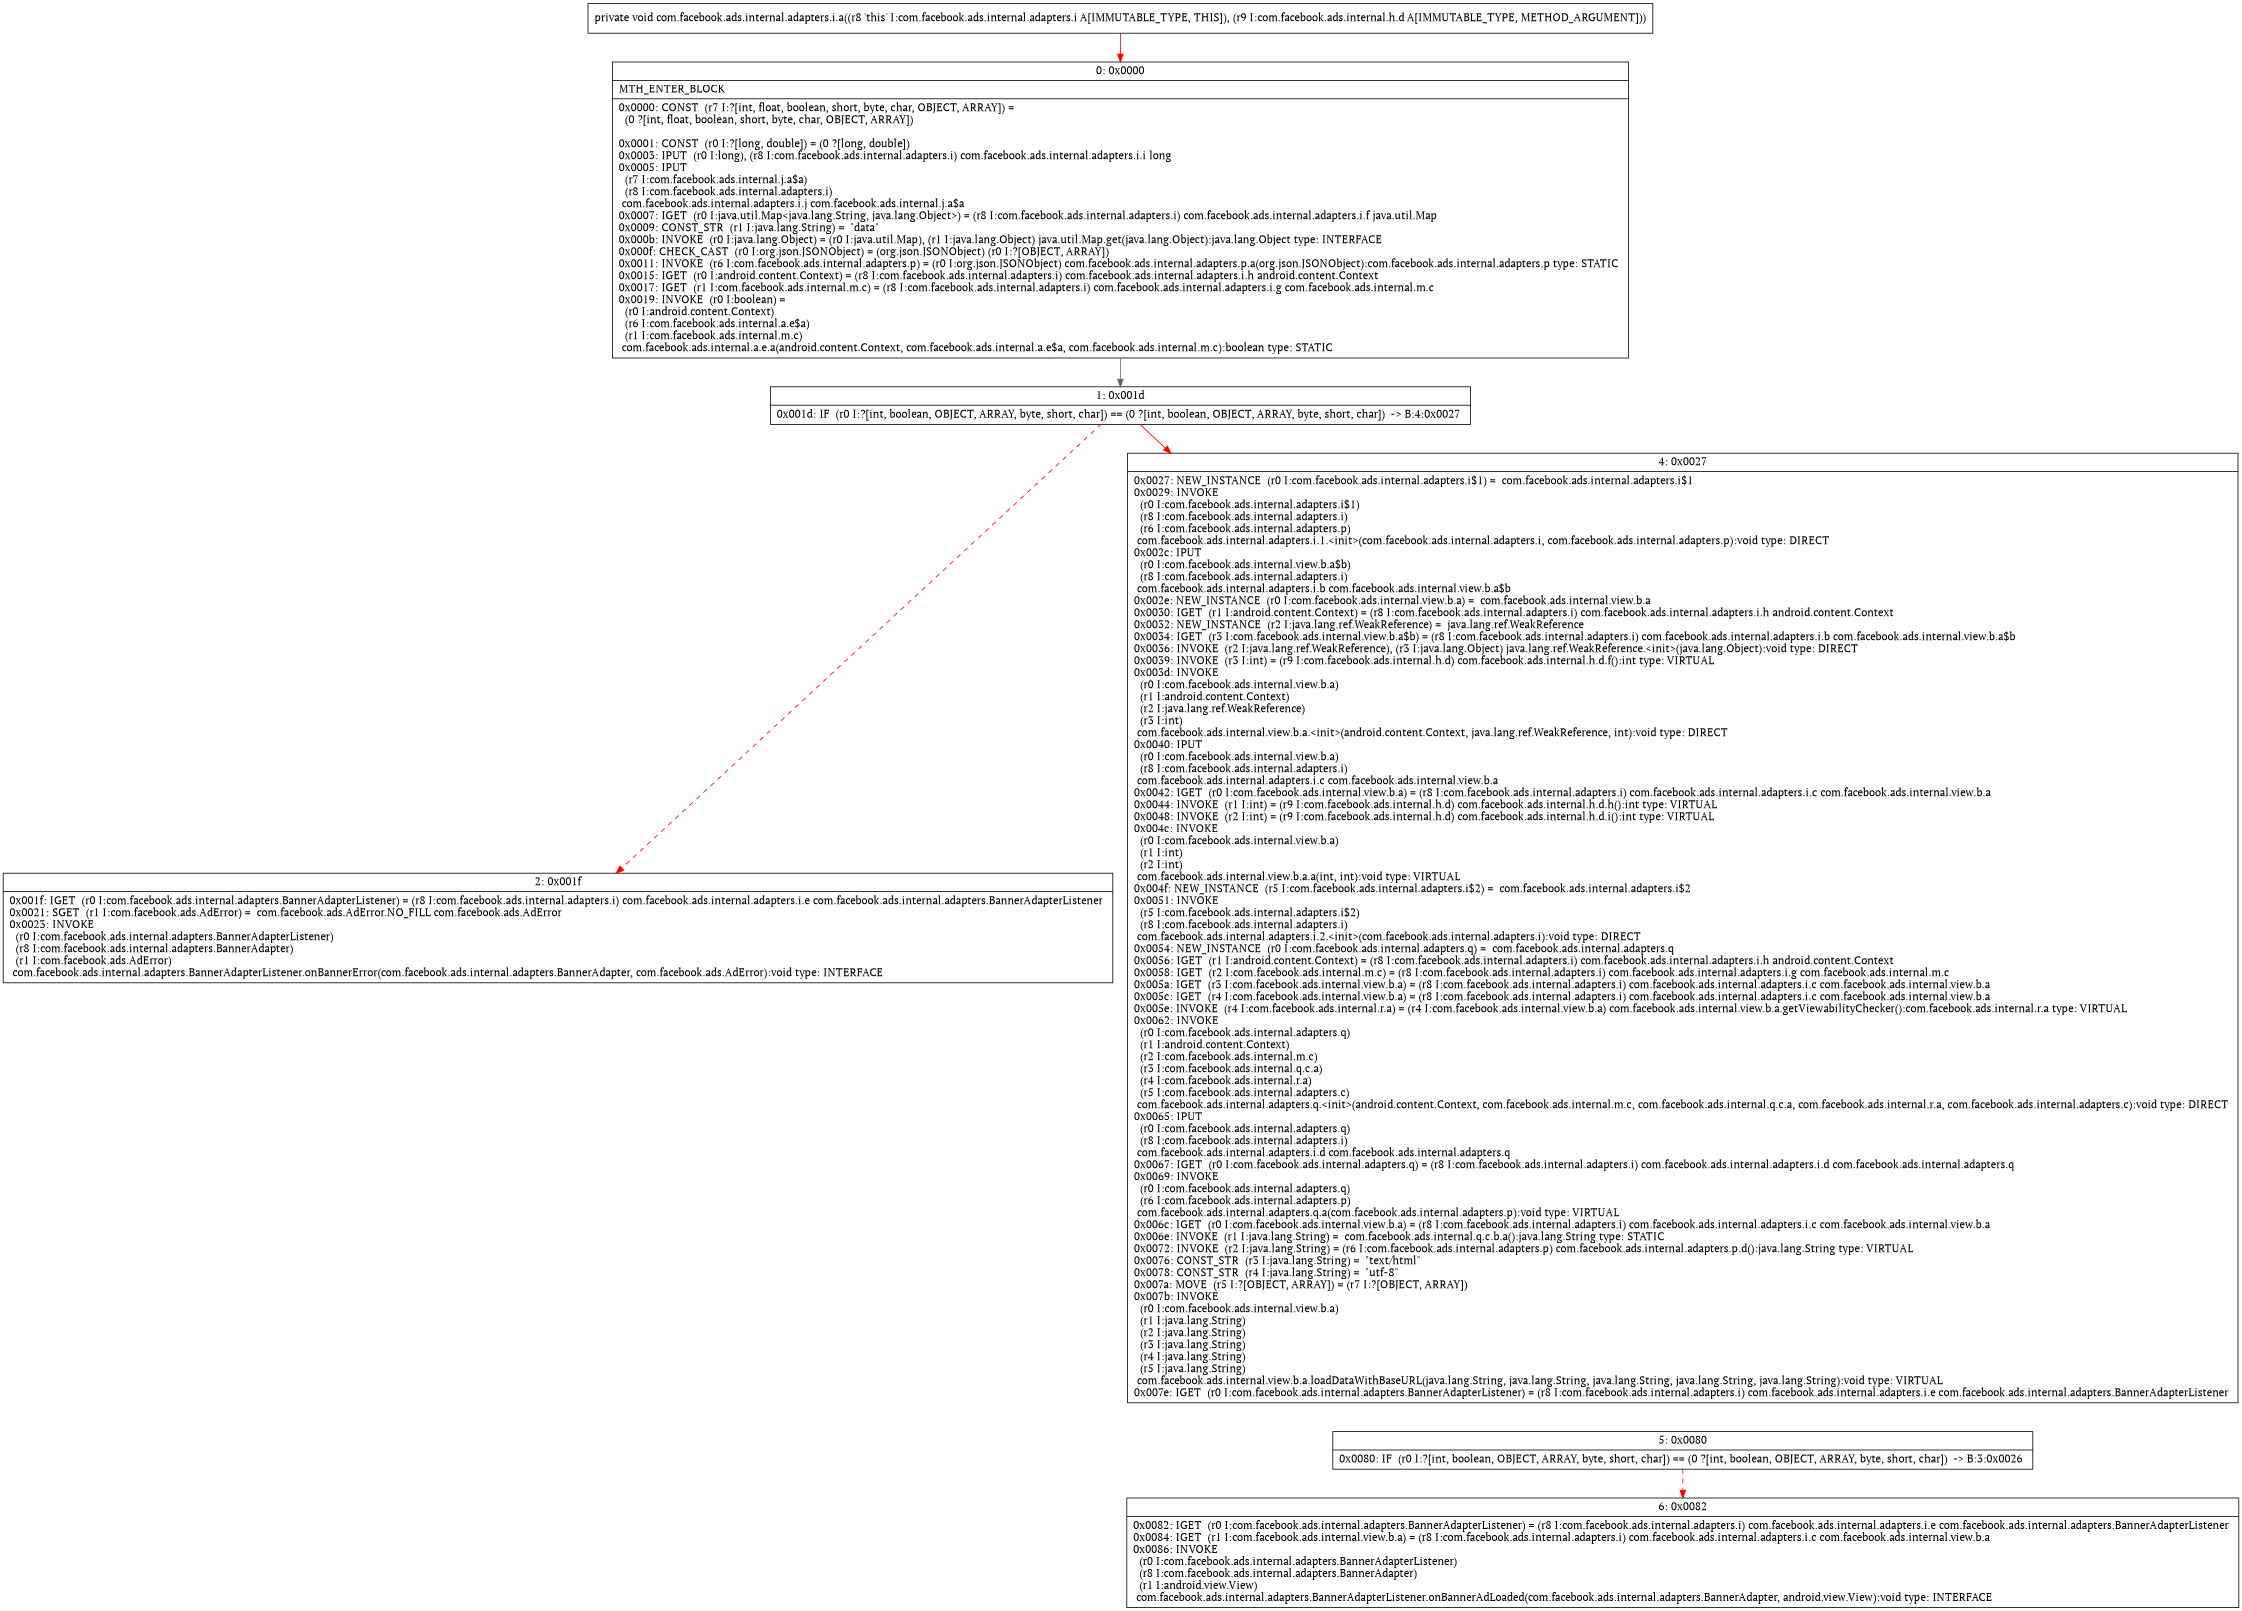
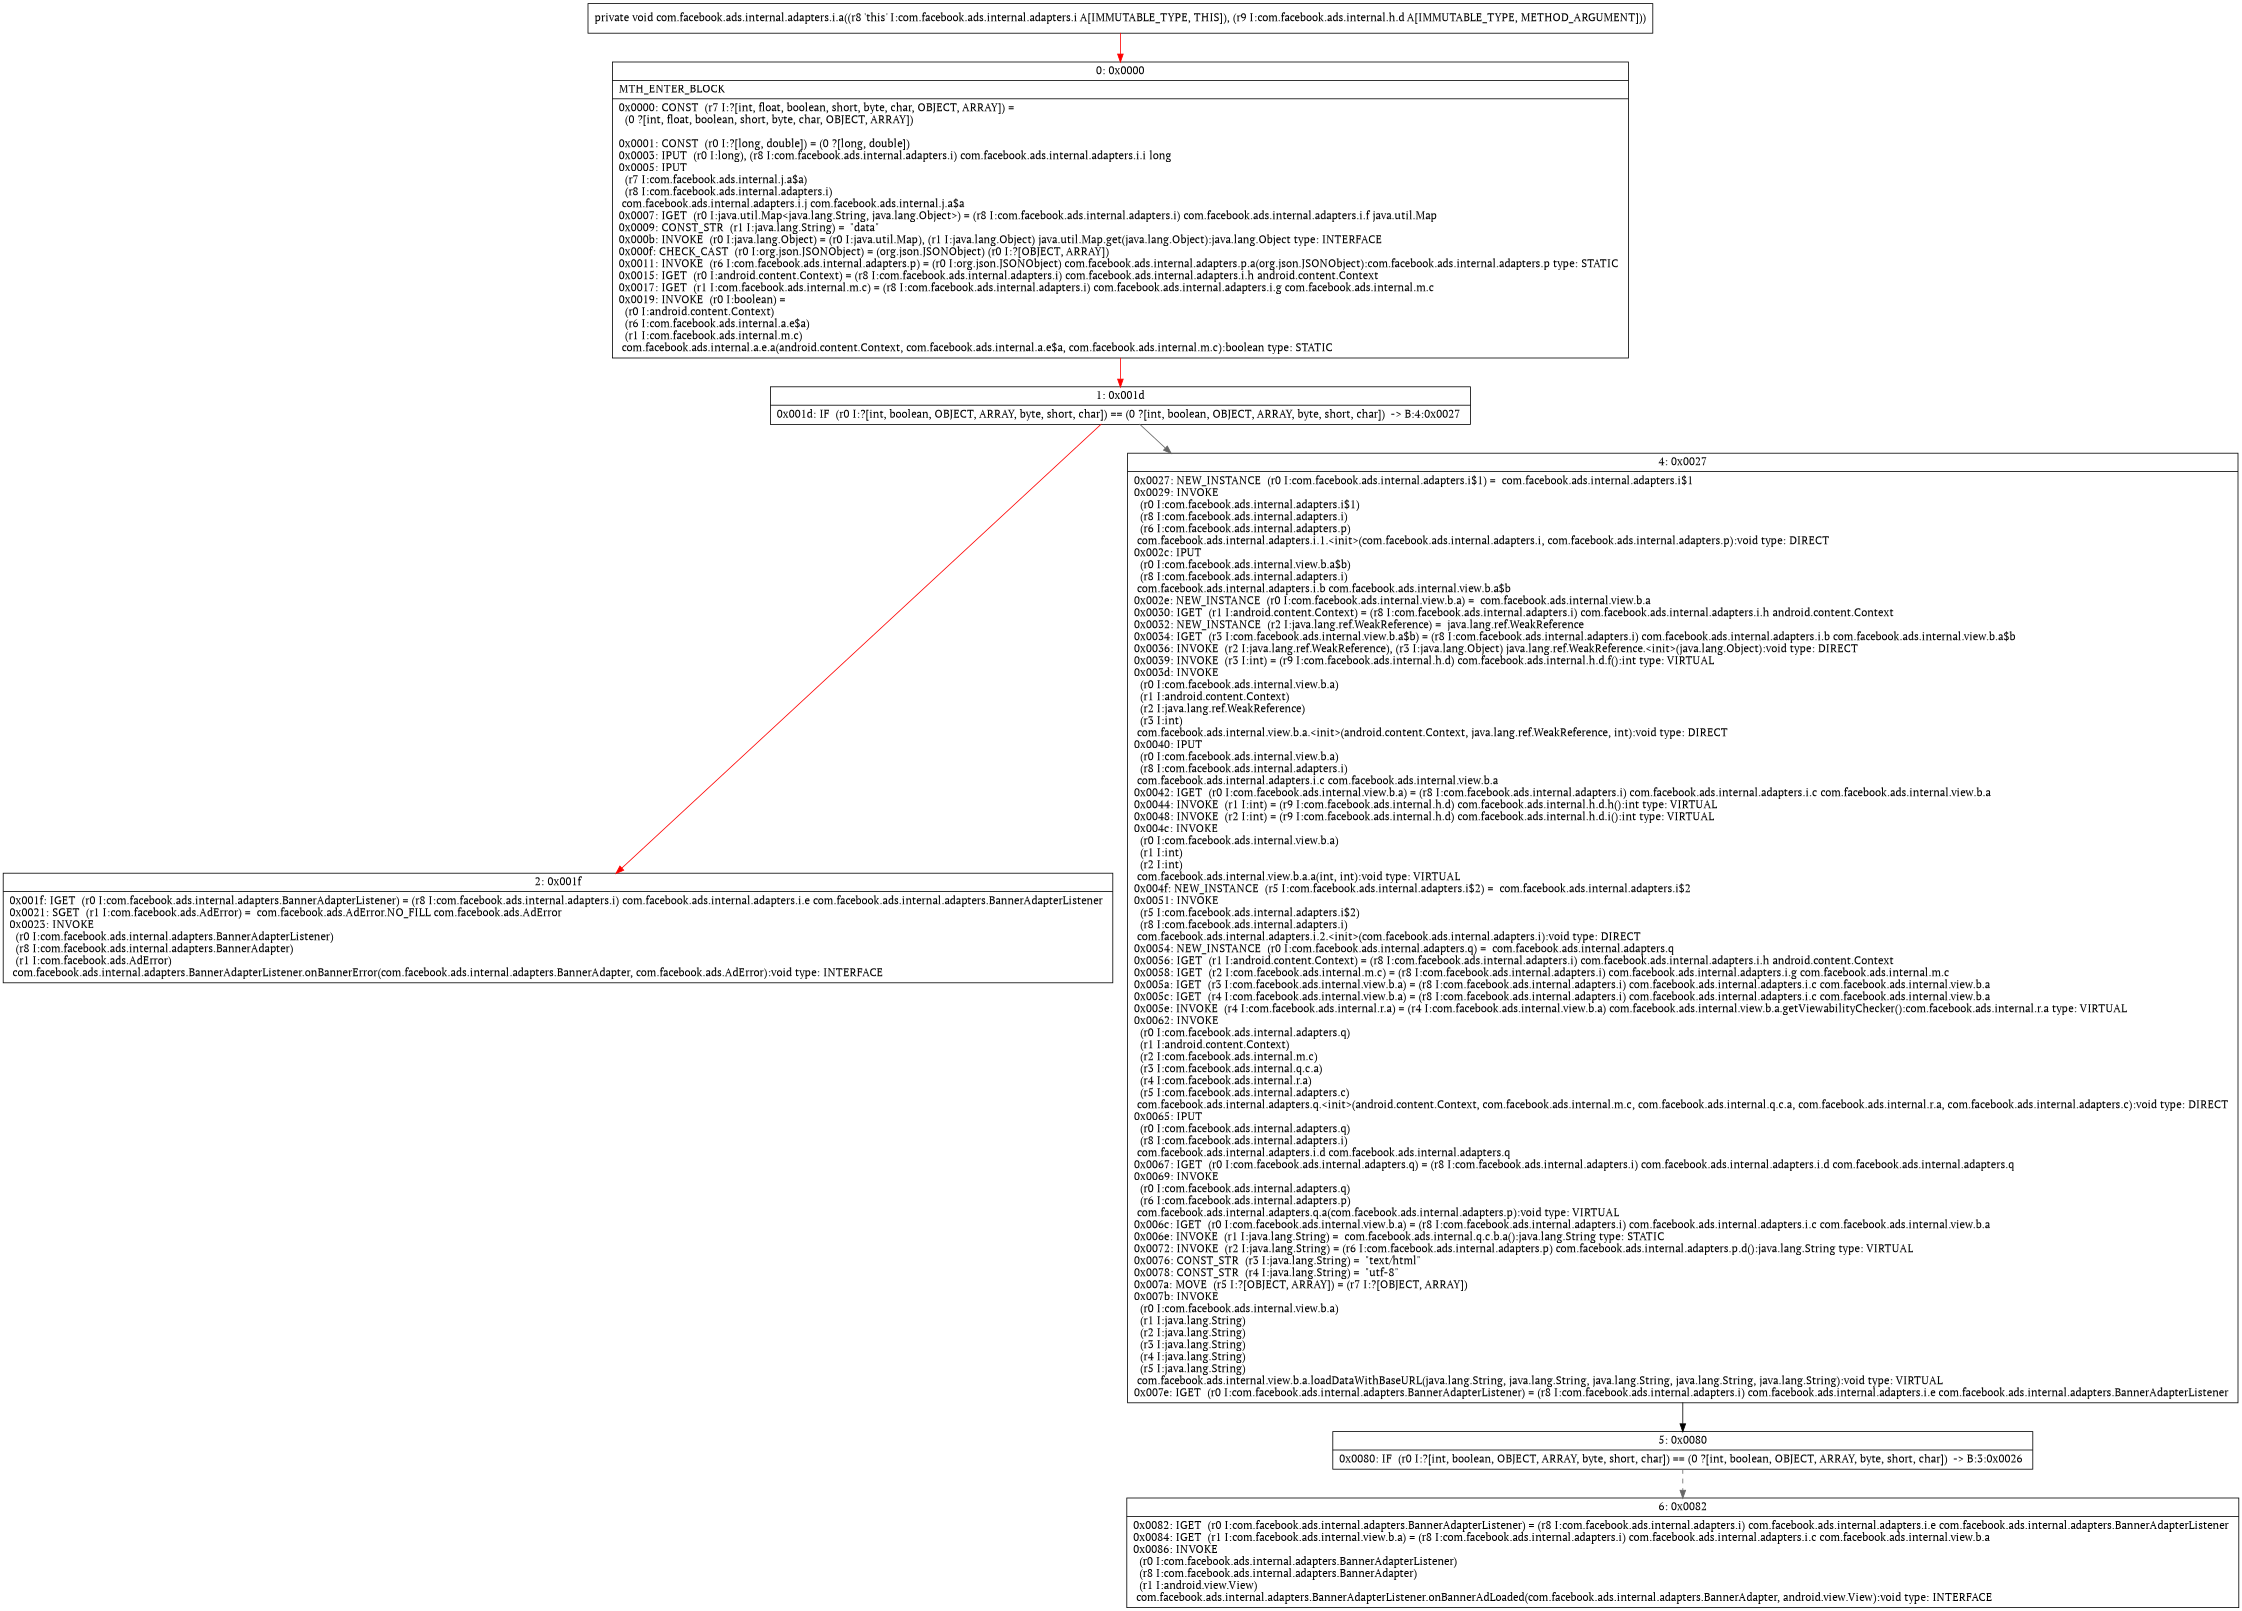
(1120, 368) -> (1120, 368)
(1152, 436) -> (1152, 436)
(862, 646) -> (862, 646)
none -> (1683, 1413)
(1683, 1480) -> (1683, 1480)
